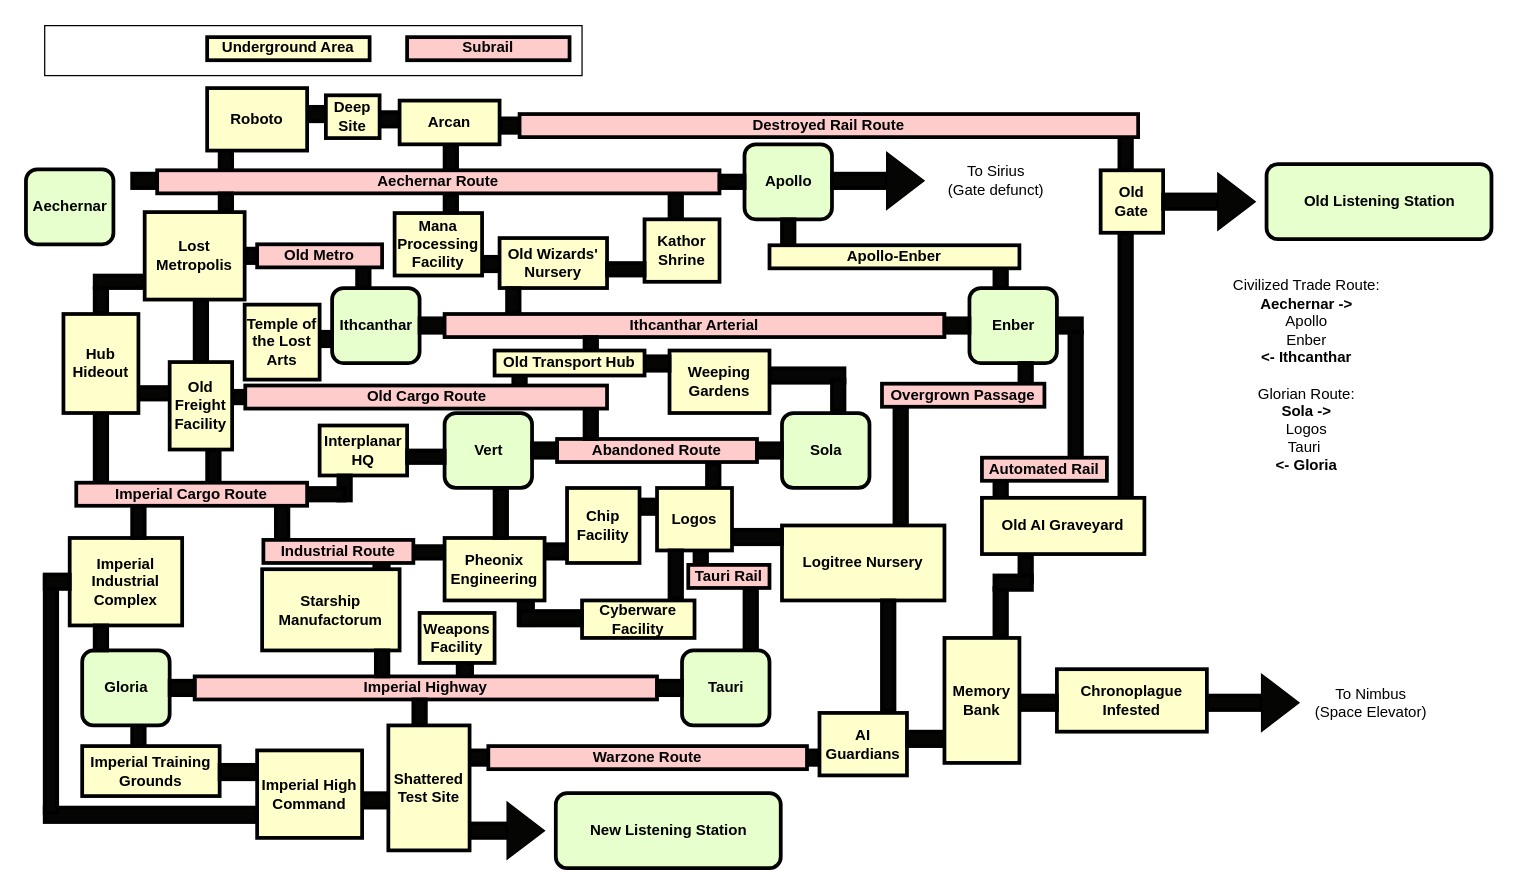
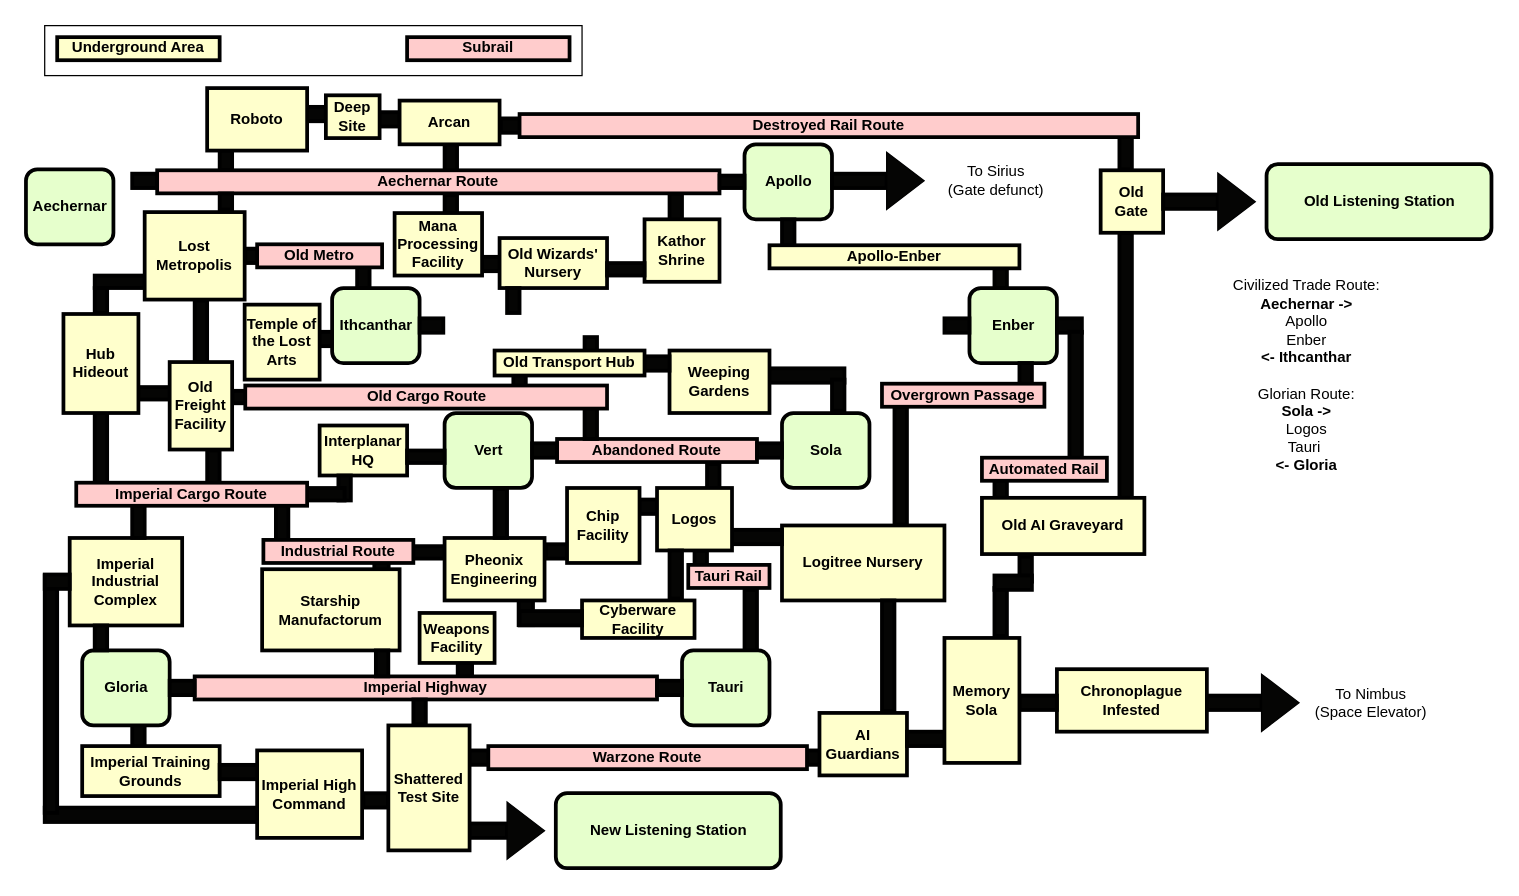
(288, 49) -> (138, 49)
(694, 326) -> none
(982, 701) -> (982, 701)
